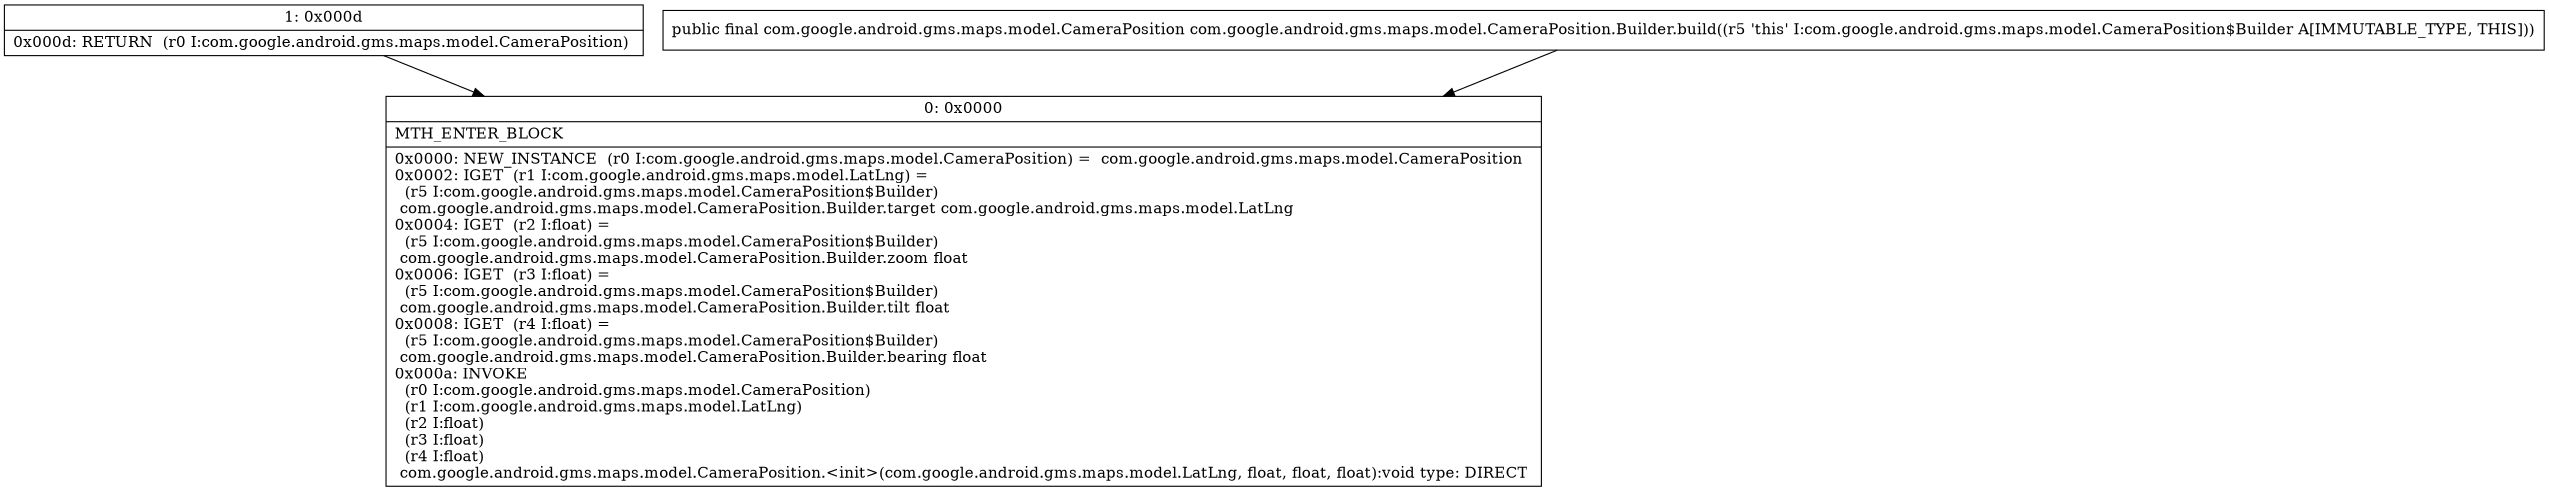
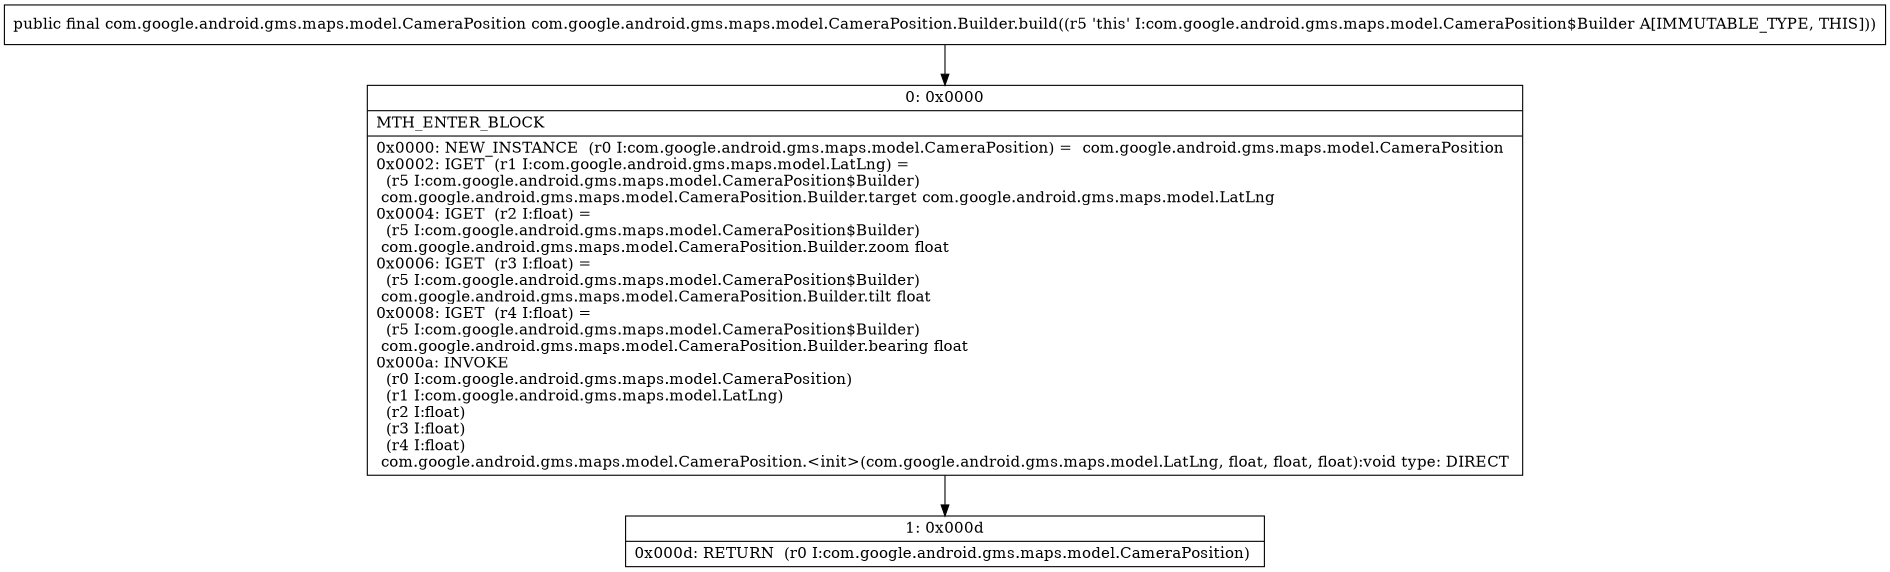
(429, 74) -> (945, 490)
